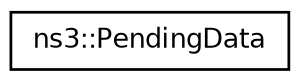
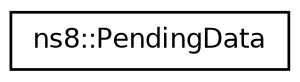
(150, 41) -> (150, 41)
